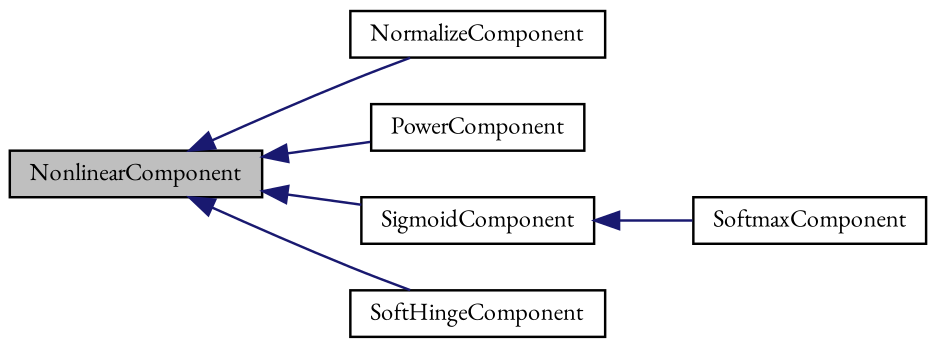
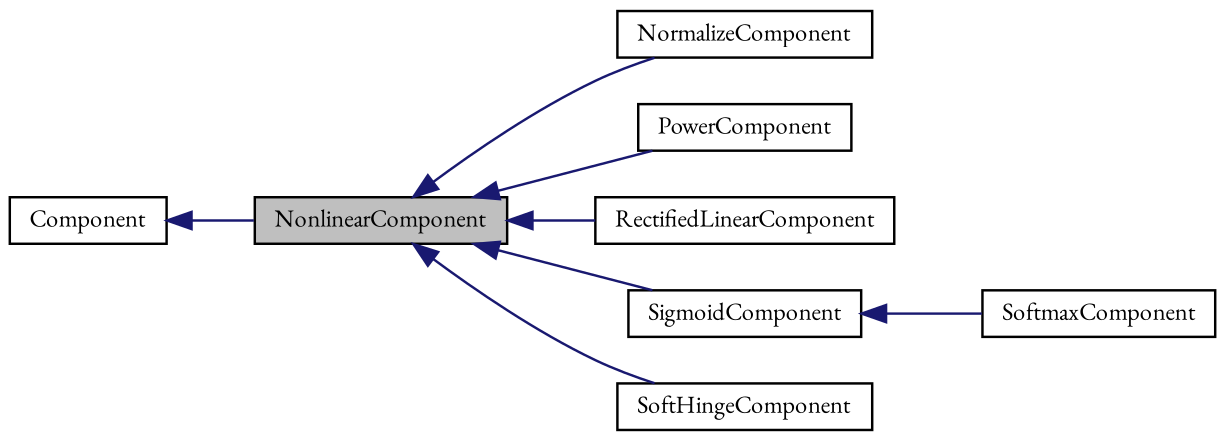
none -> (88, 221)
none -> (745, 221)
